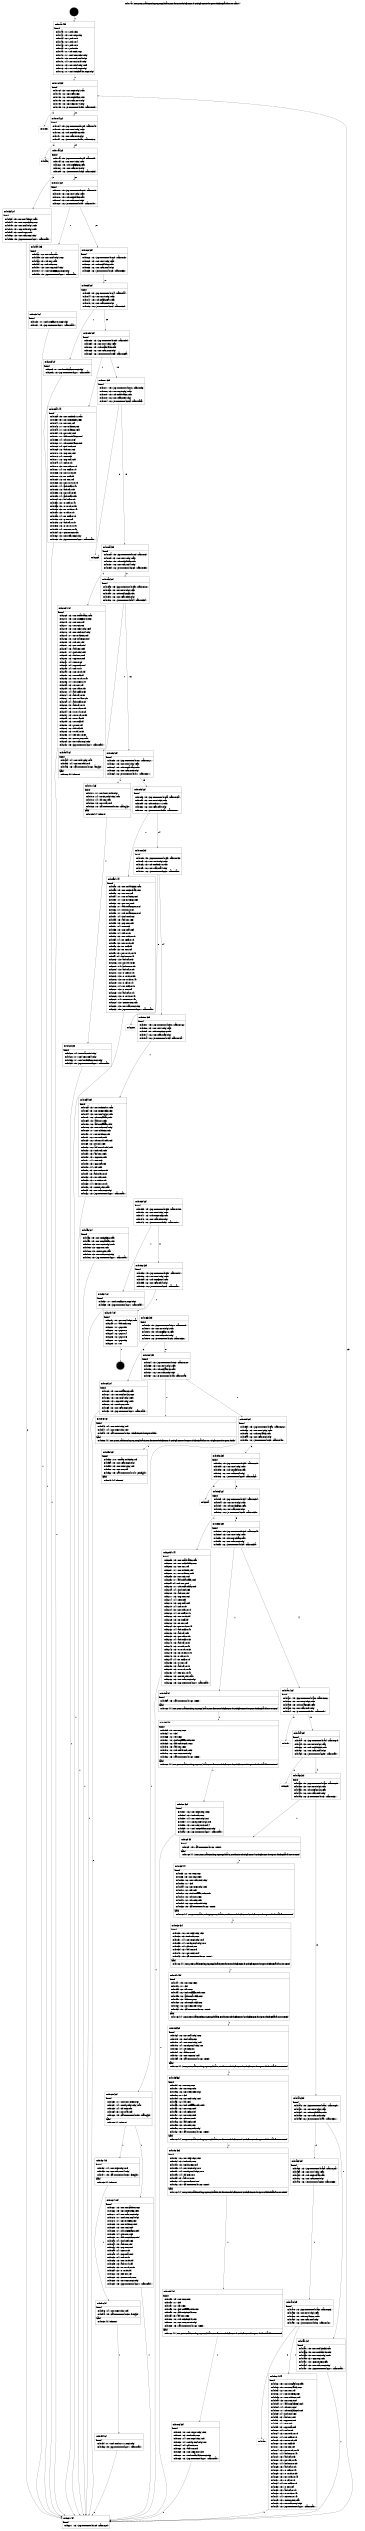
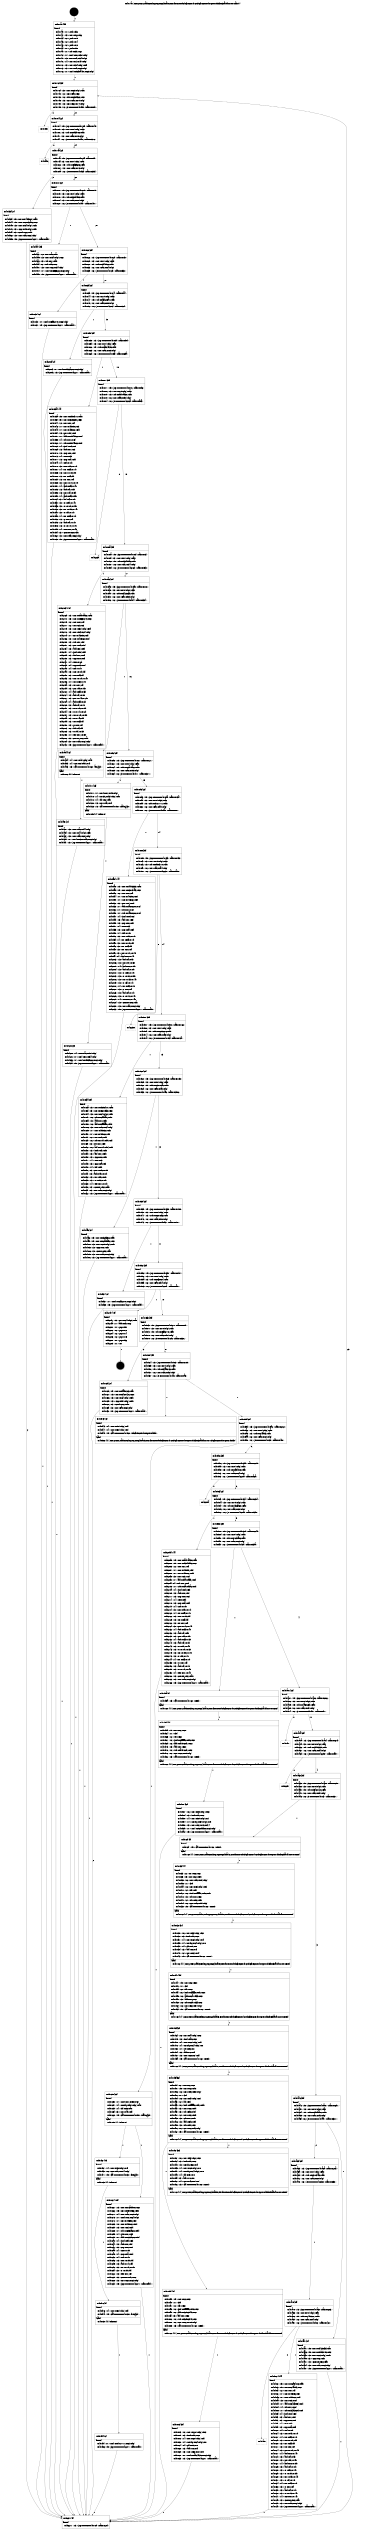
none -> (72, 292)
none -> (81, 832)
none -> (158, 1082)
none -> (161, 1302)
(124, 1466) -> none
(225, 2242) -> (172, 2218)
